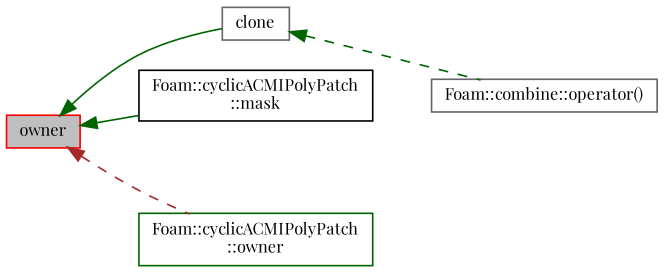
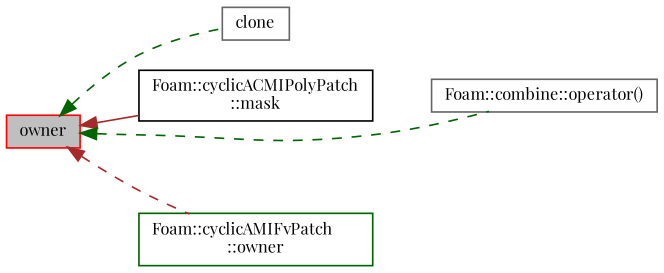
(141, 54) -> (141, 54)
(393, 58) -> (294, 140)
(118, 119) -> (118, 119)
(256, 239) -> (256, 239)
